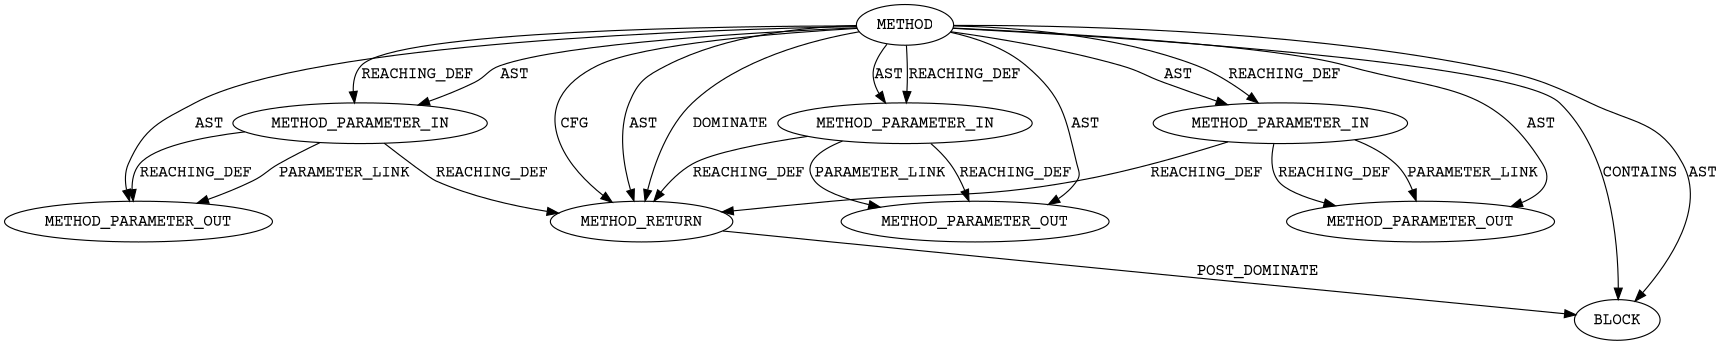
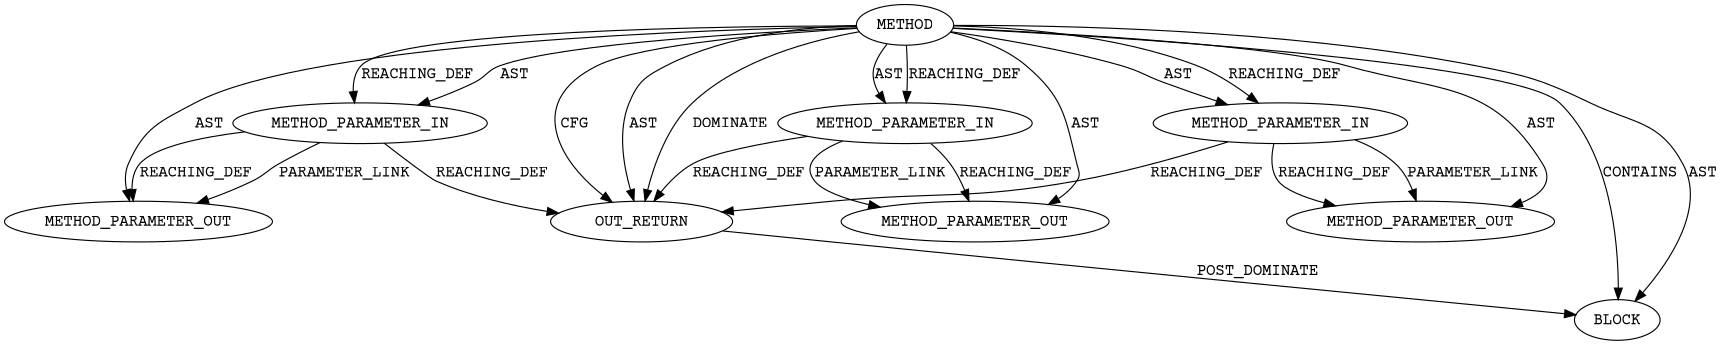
(642, 222) -> (642, 222)
